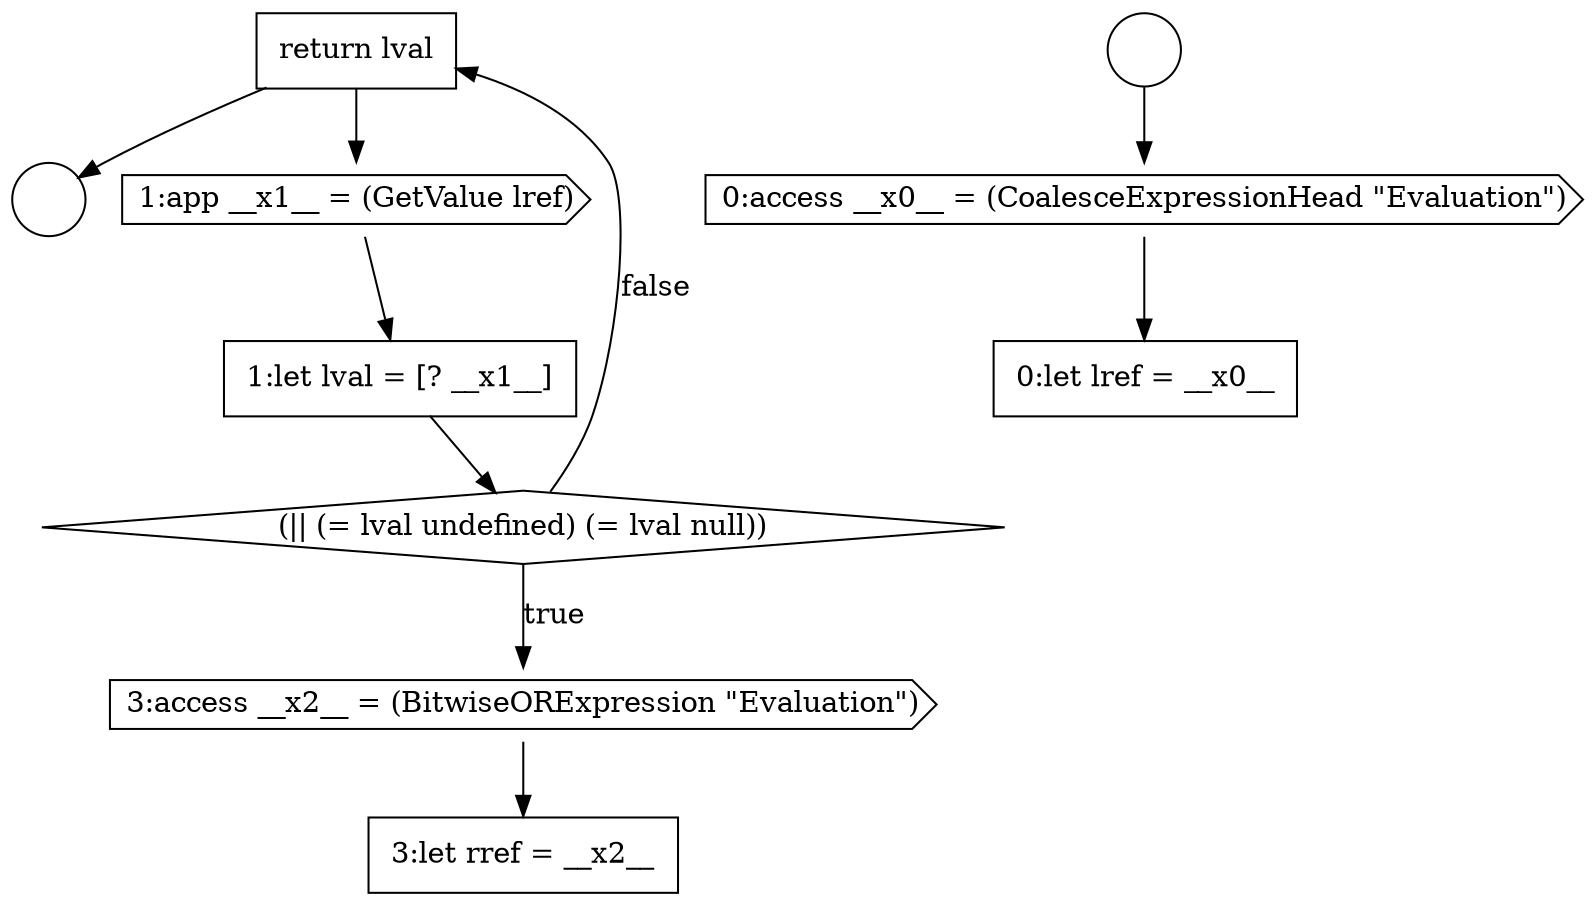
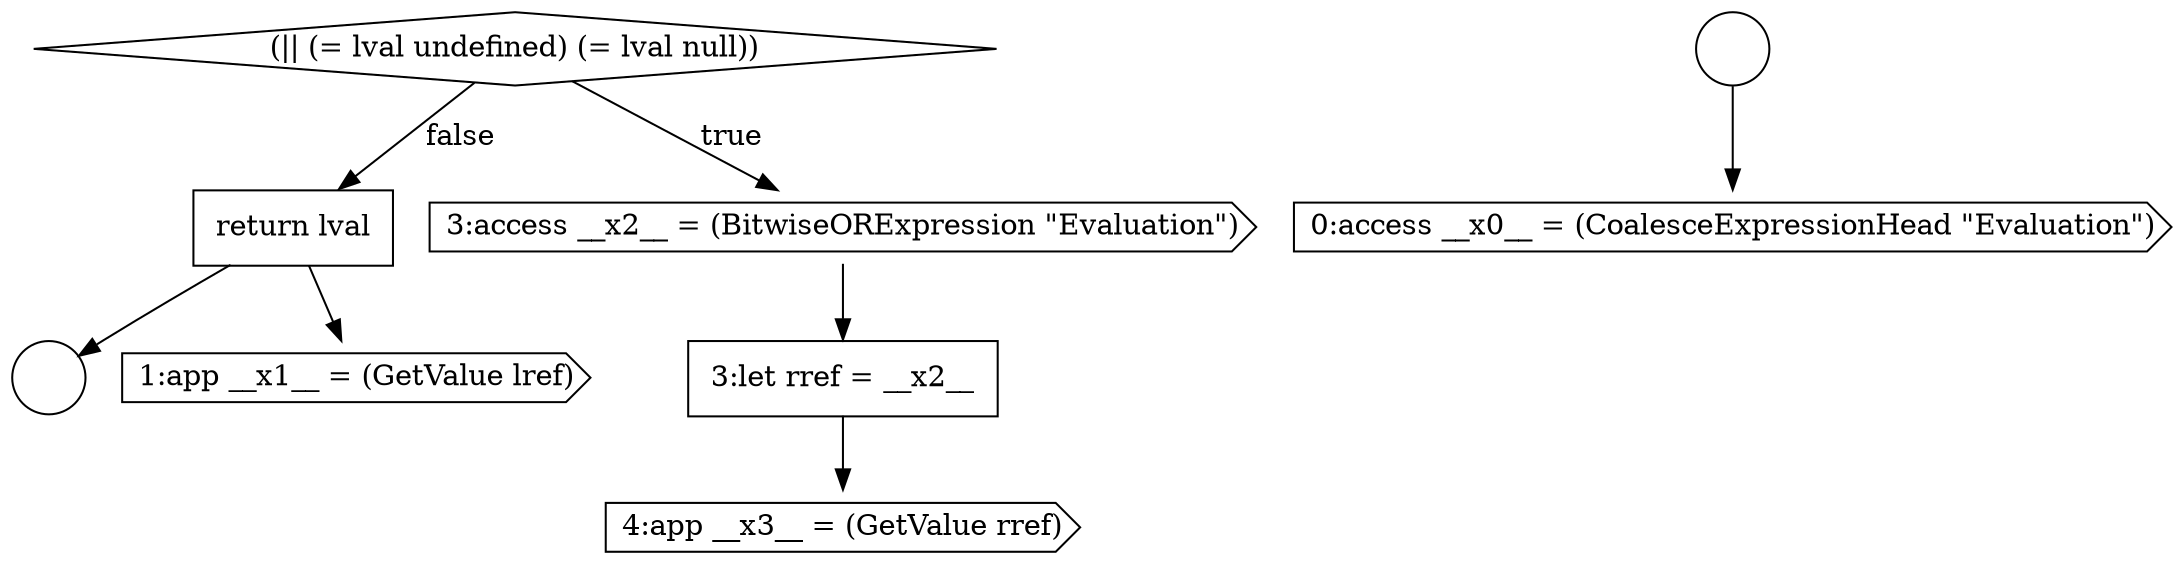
(399, 378) -> none
(1144, 378) -> none
none -> (843, 527)
